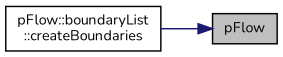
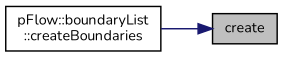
(245, 29) -> (245, 29)
